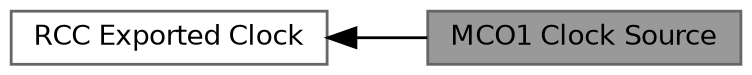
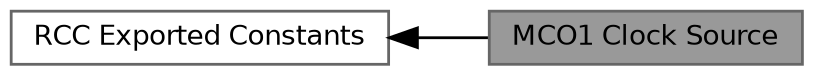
(169, 38) -> (200, 38)
